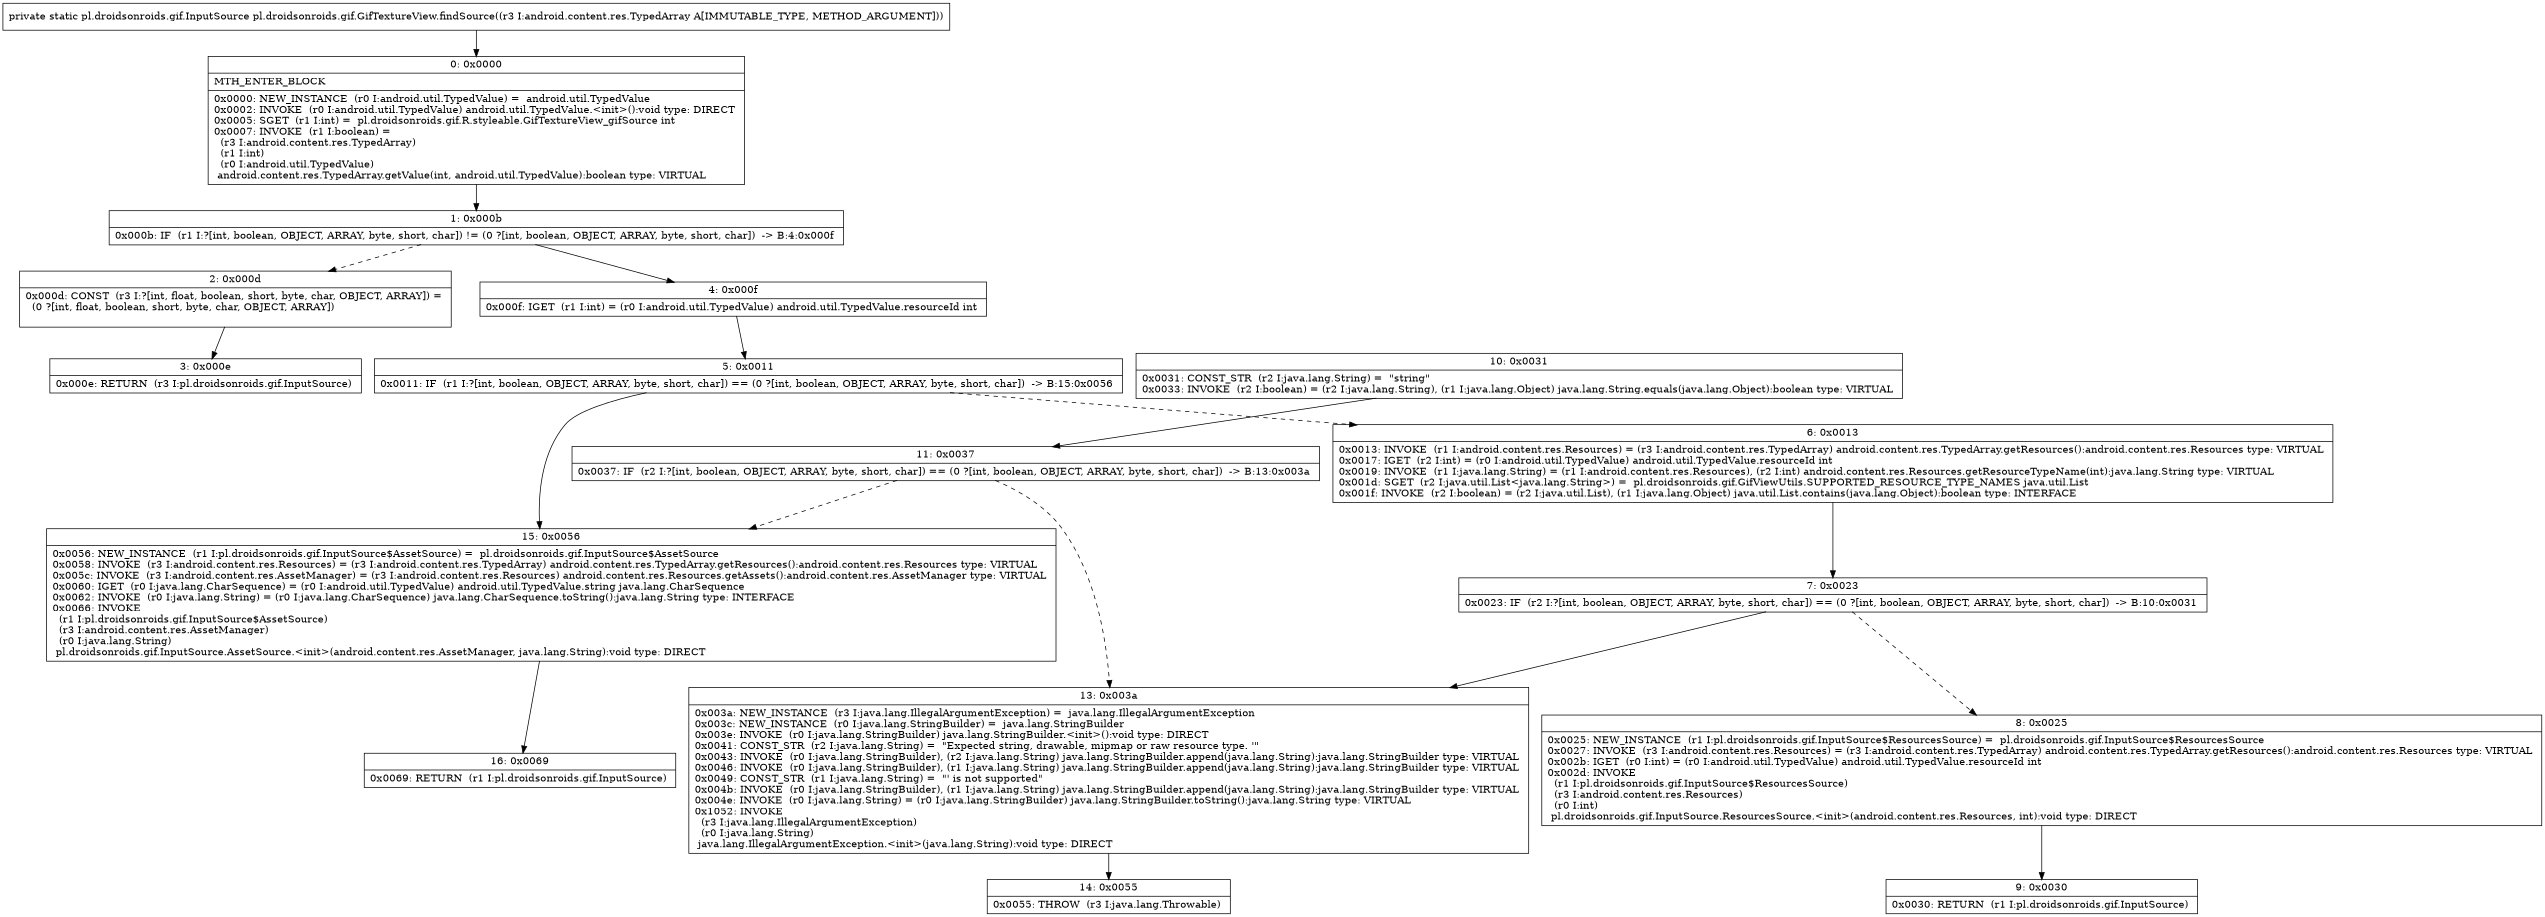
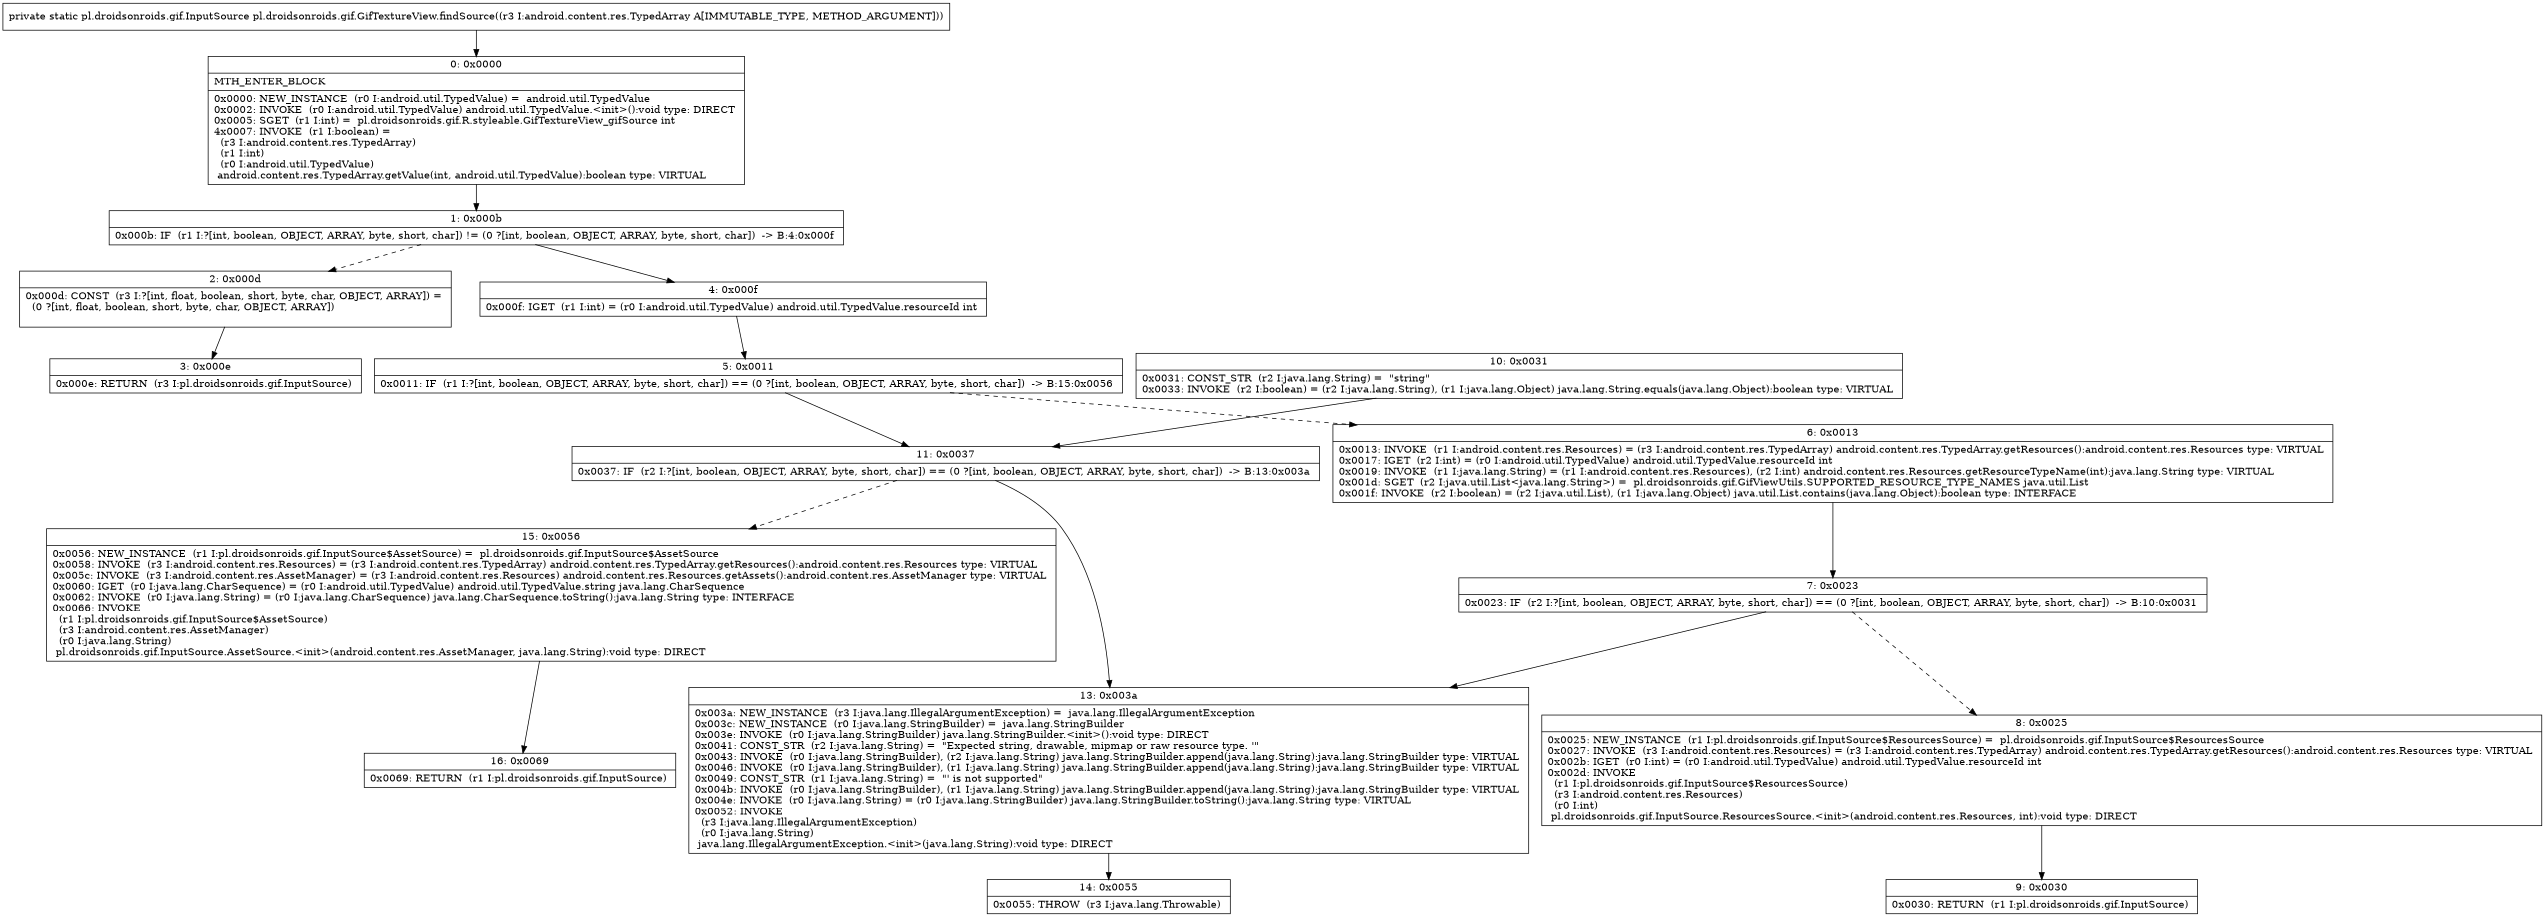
(304, 132) -> (304, 132)
(561, 430) -> (844, 418)
(1081, 562) -> (1081, 562)
(742, 811) -> (742, 811)
